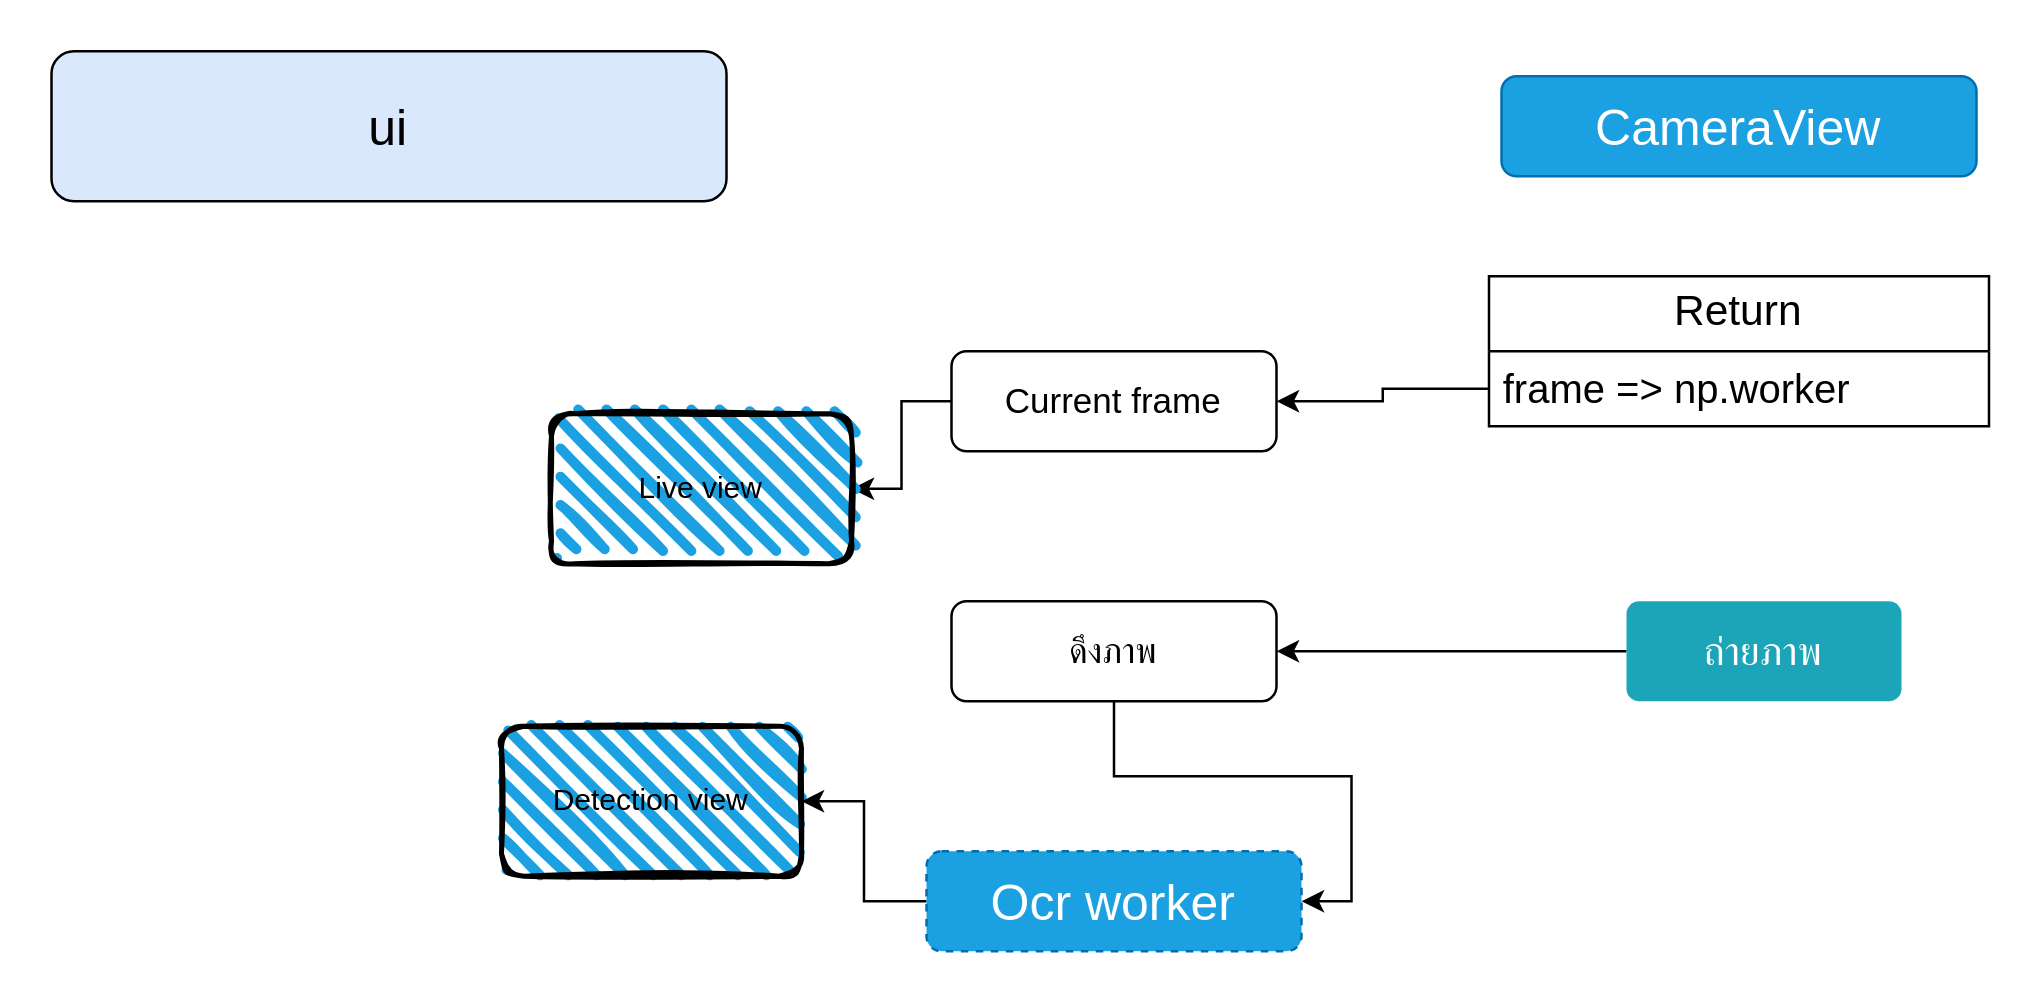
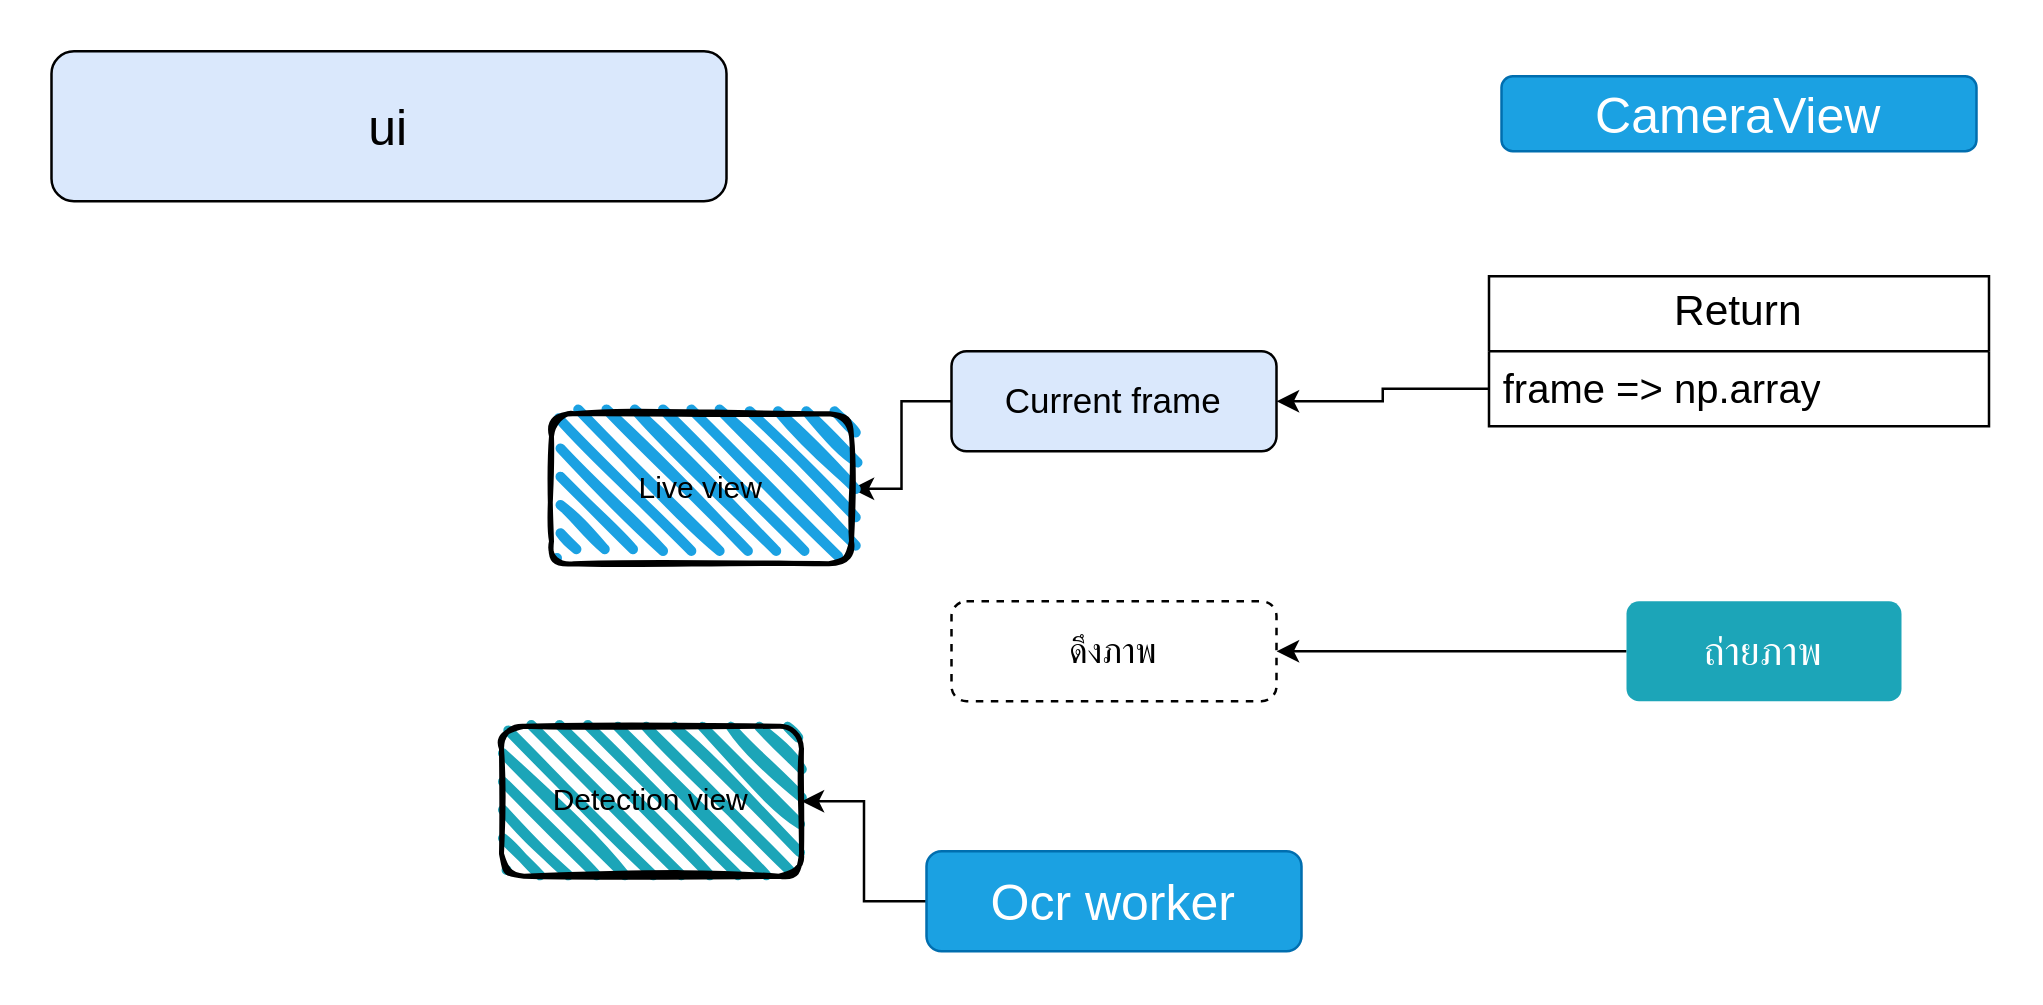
(1739, 126) -> (1739, 114)
(1690, 389) -> (1679, 389)
(1114, 401) -> (1114, 401)
(1114, 651) -> (1114, 651)
(1274, 776) -> none
(651, 801) -> (651, 801)
(1114, 901) -> (1114, 901)
